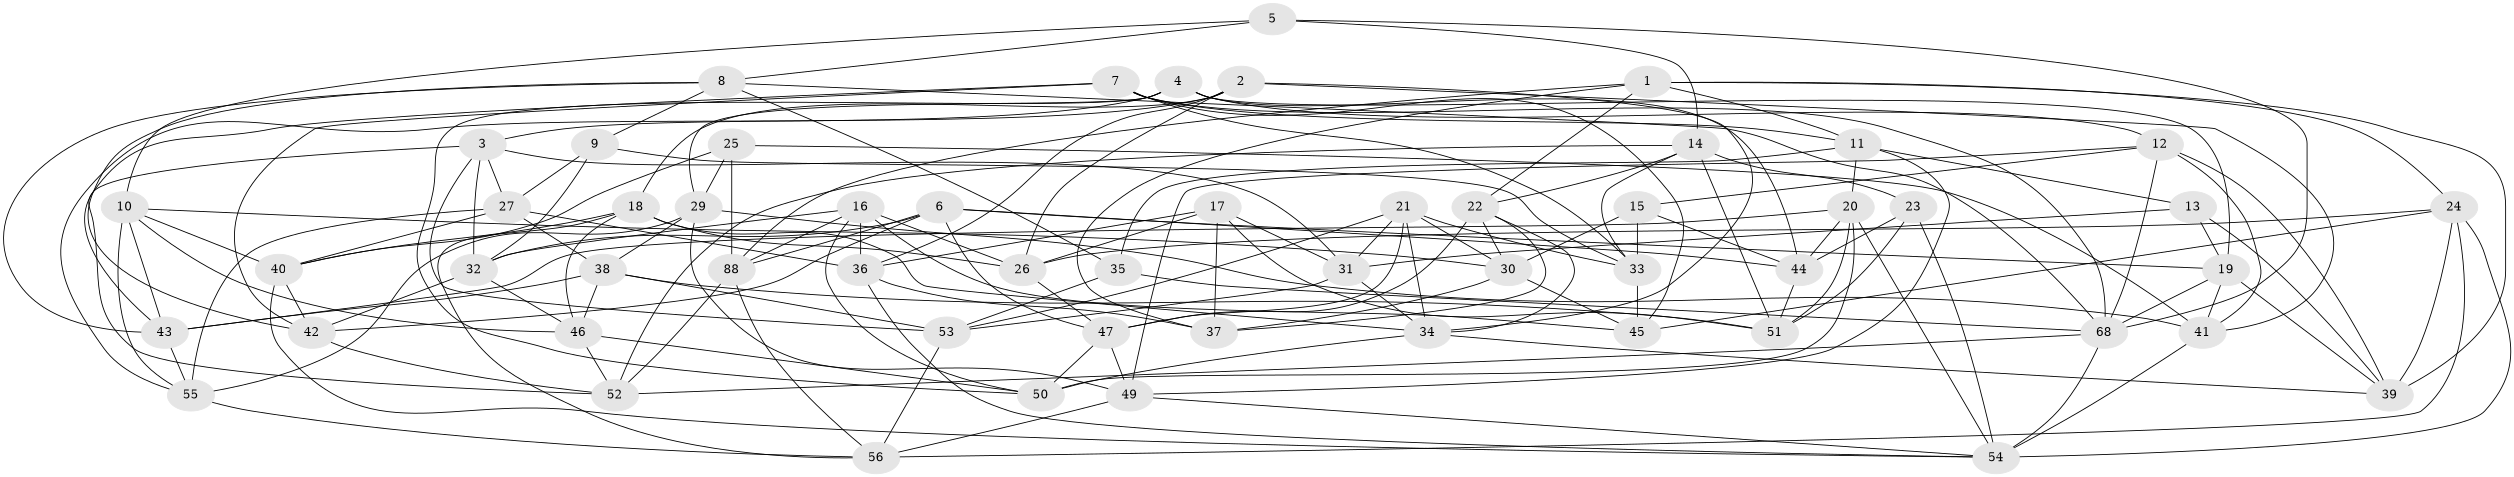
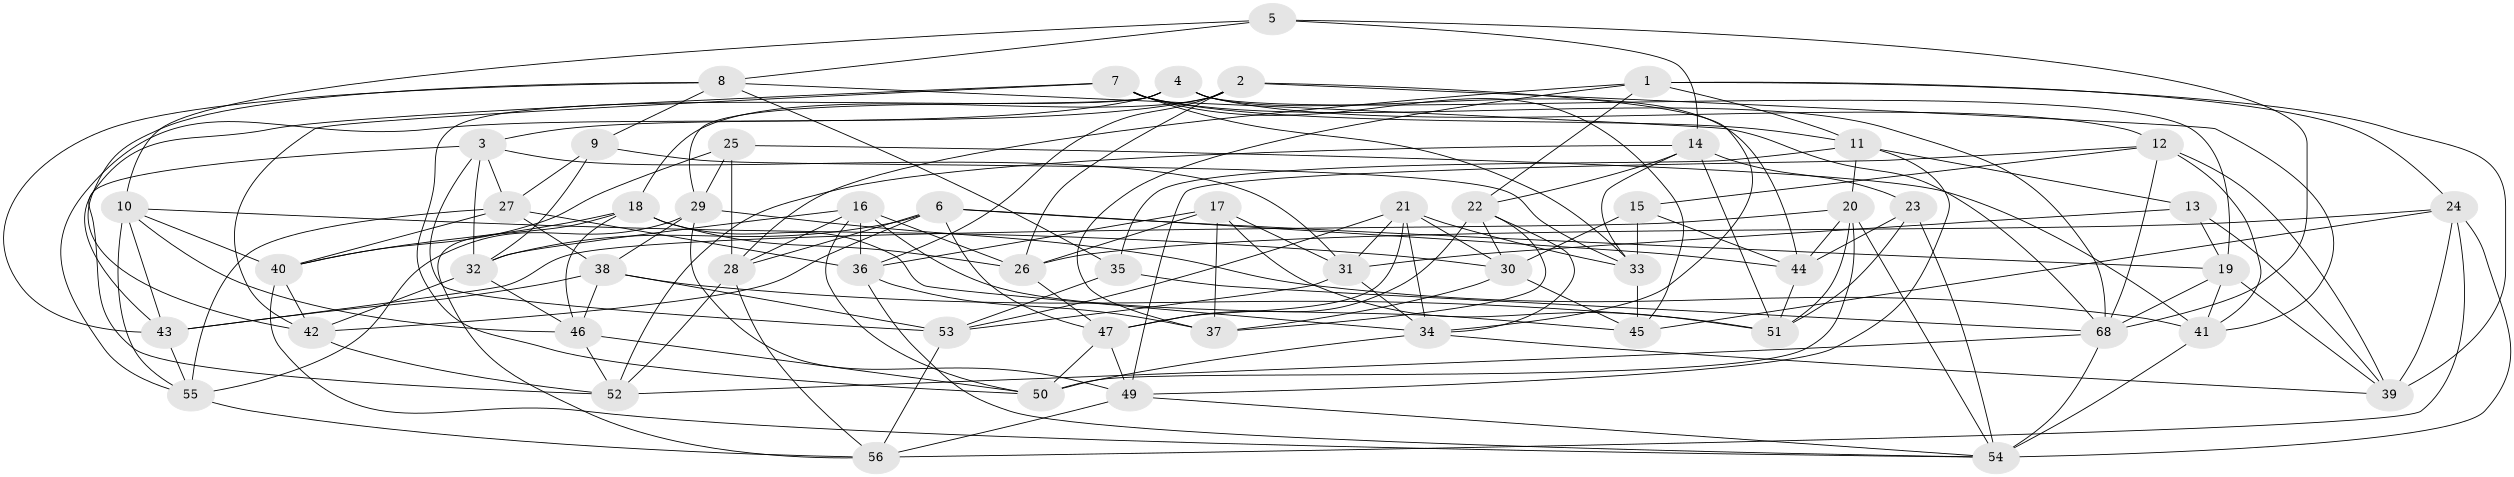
(732, 270) -> (732, 270)
